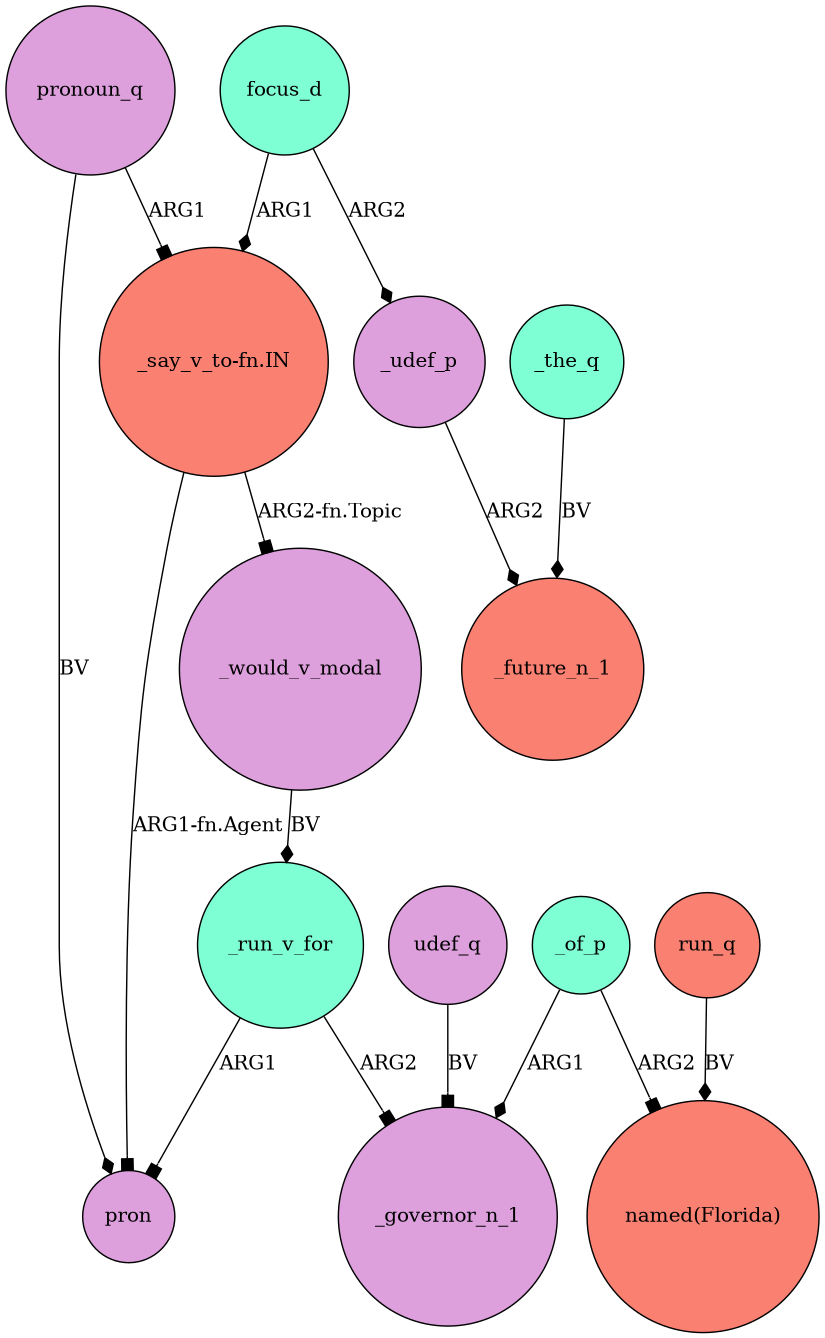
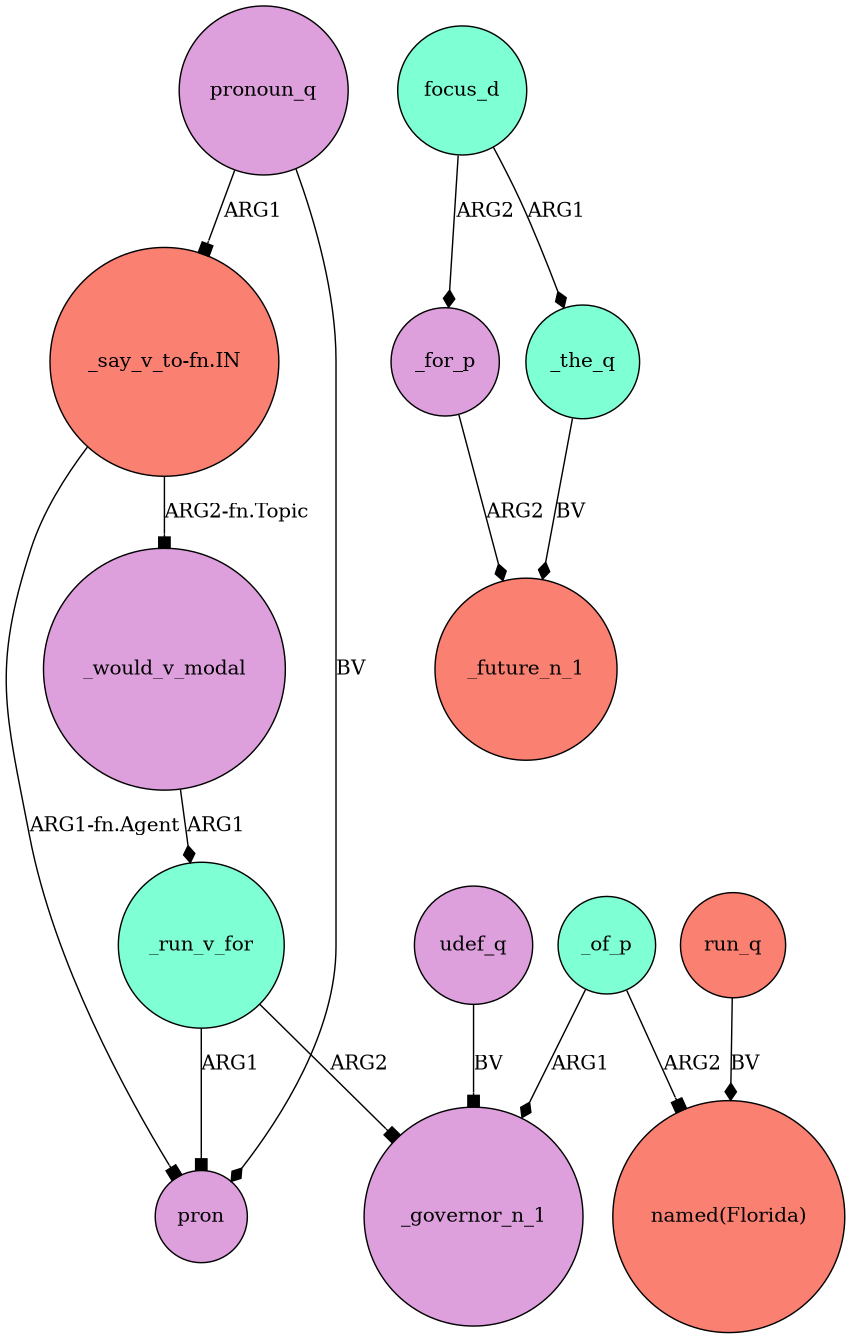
(258, 194) -> (528, 218)
(419, 362) -> (445, 362)
(305, 826) -> (216, 826)
